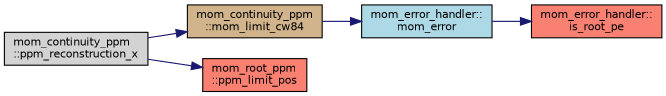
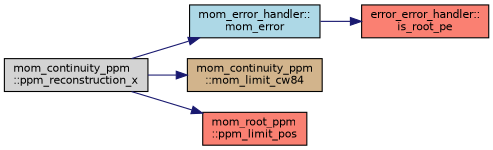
(336, 21) -> (160, 50)
(597, 21) -> (425, 21)
